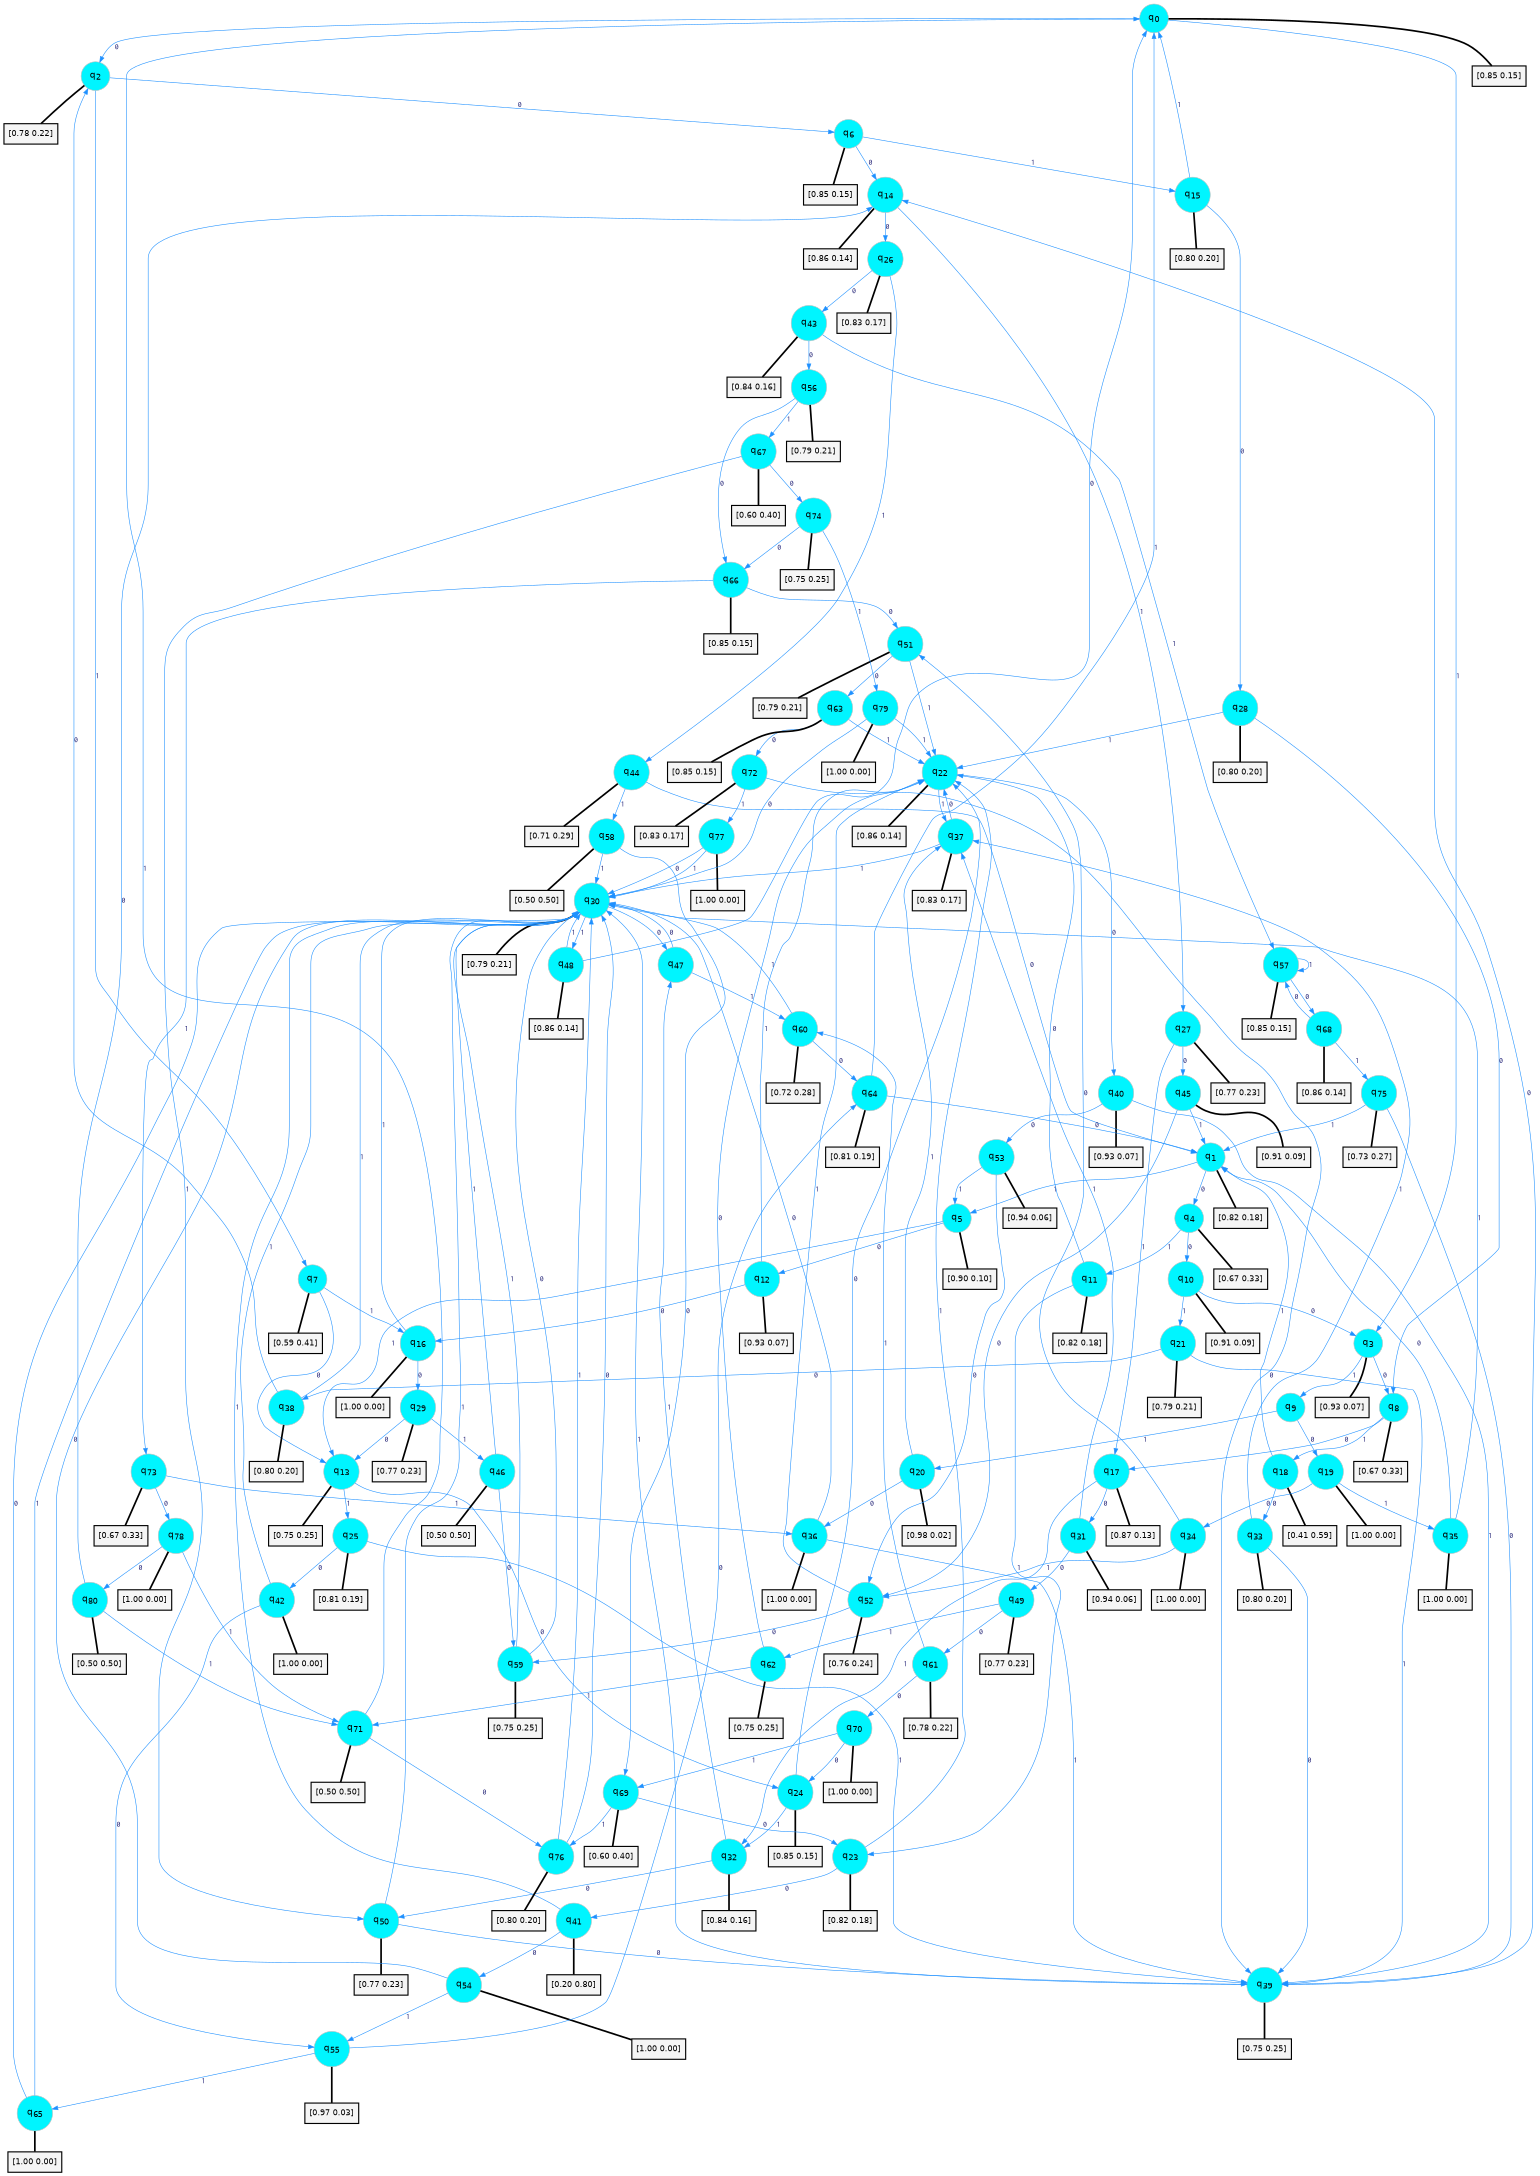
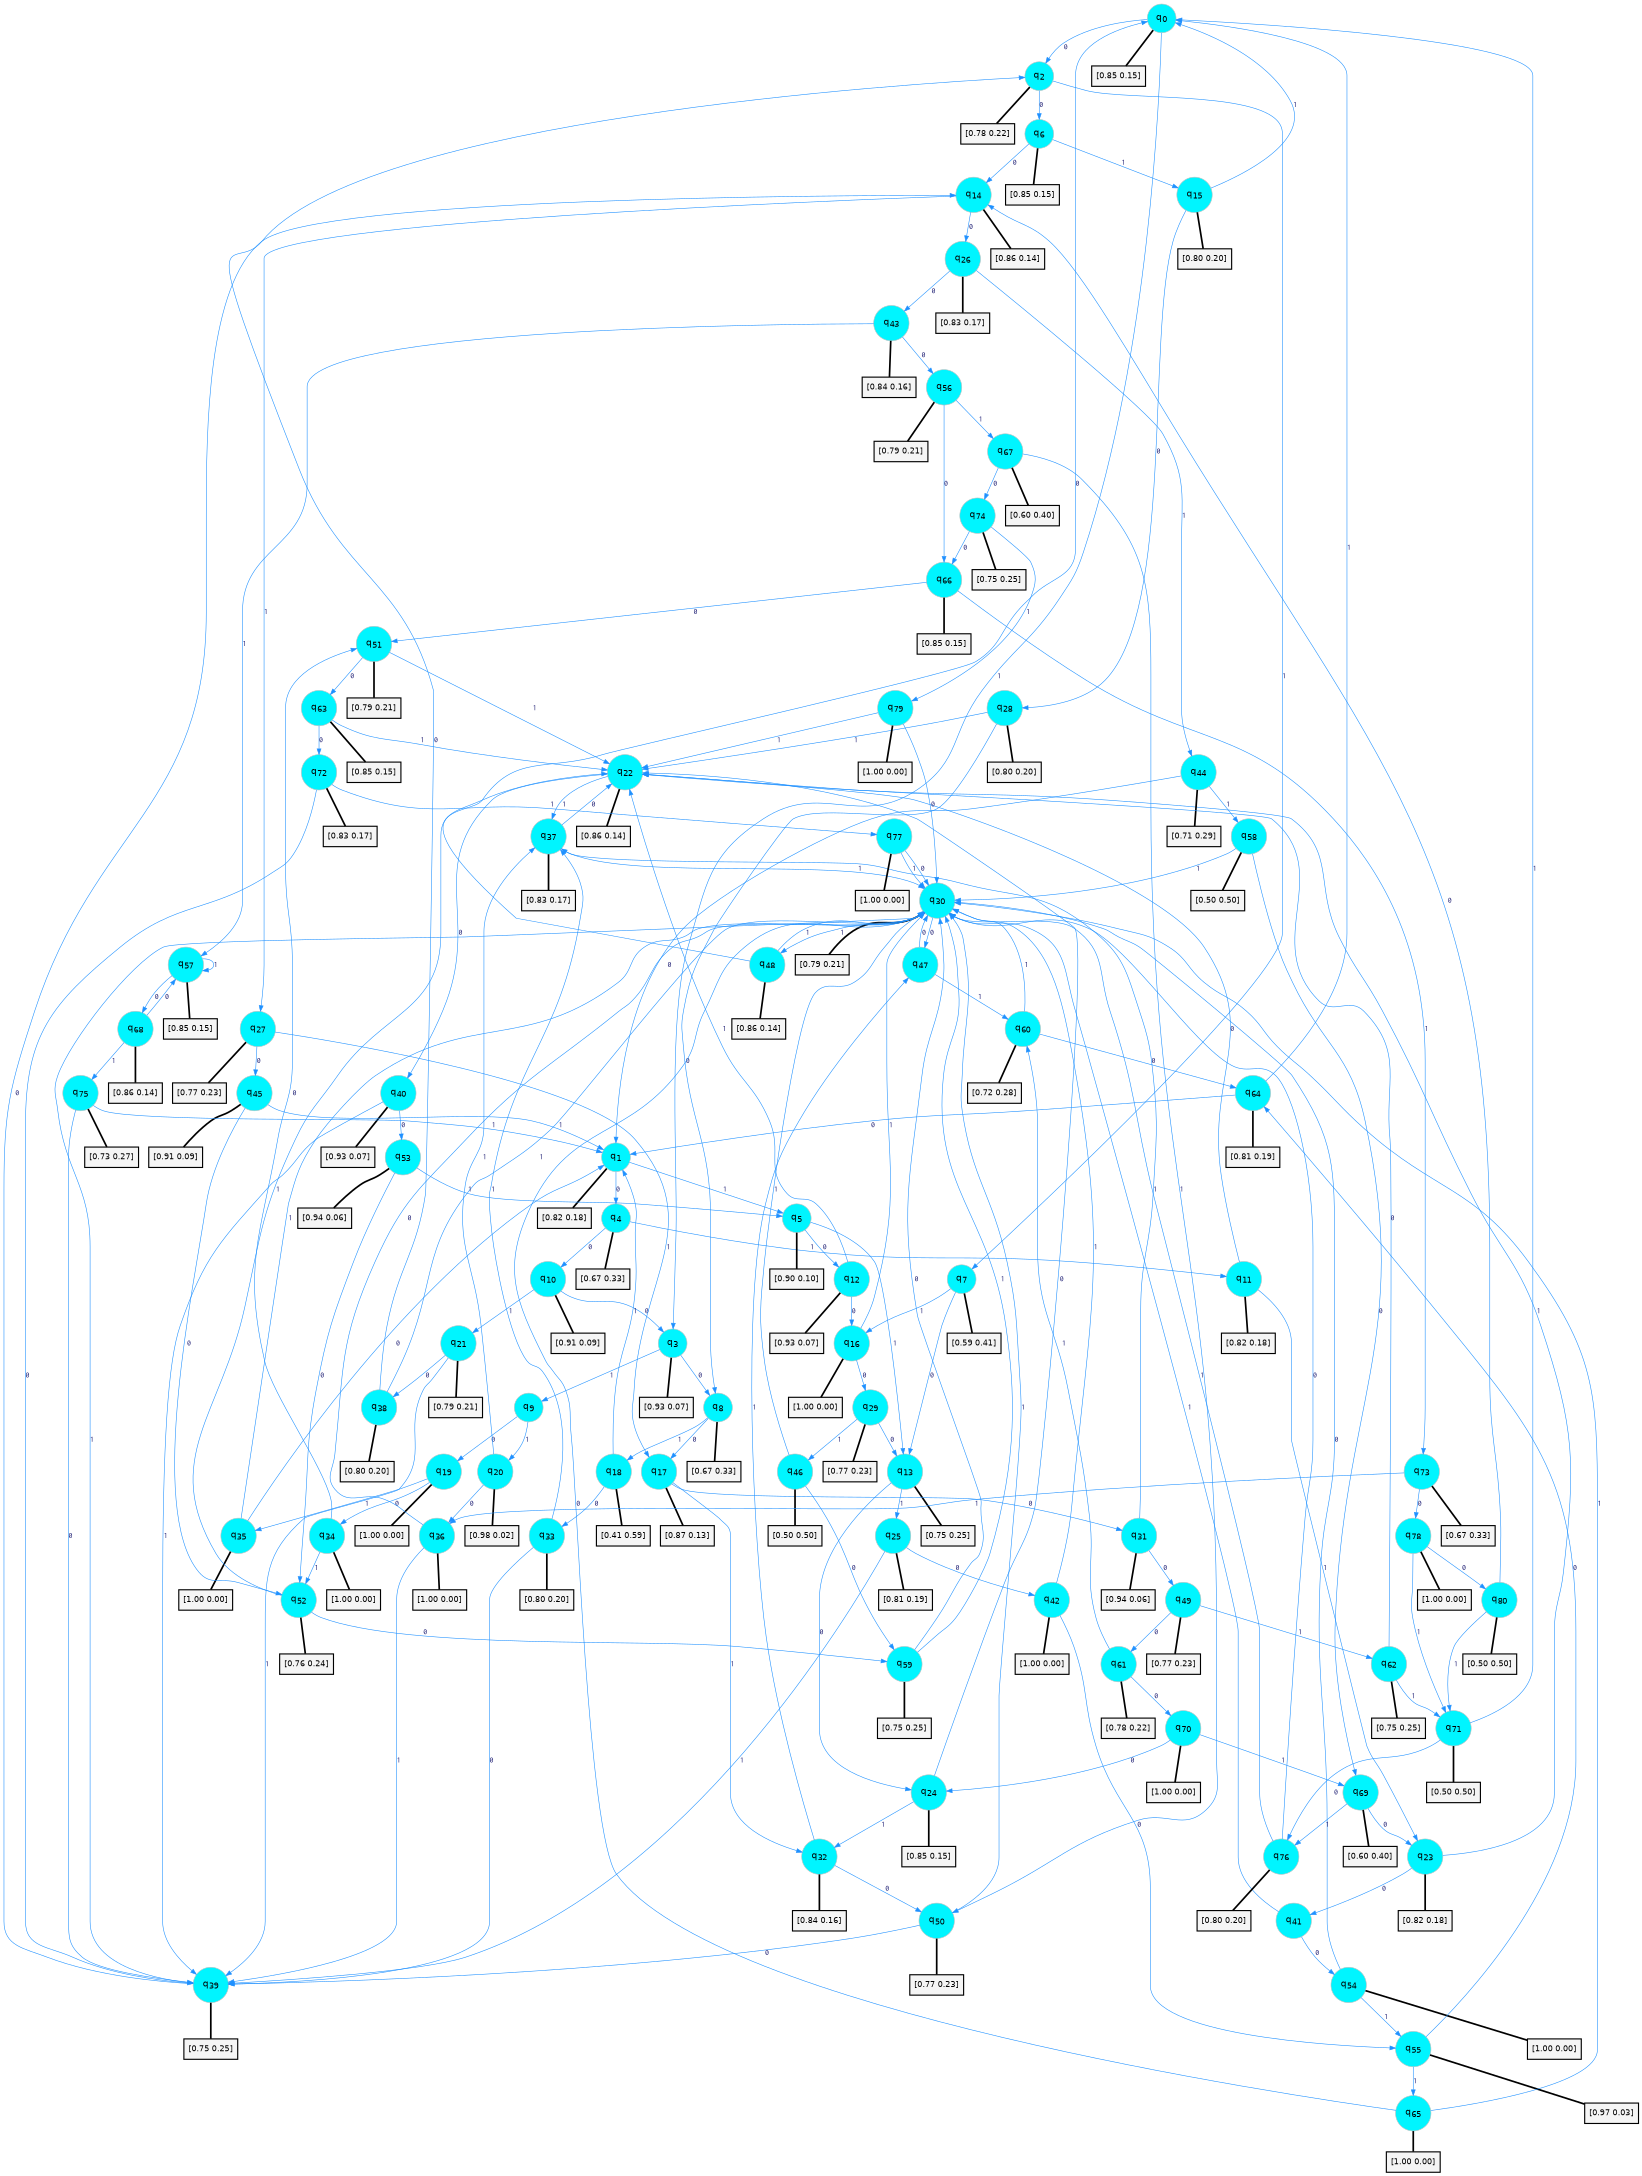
(574, 1985) -> none
